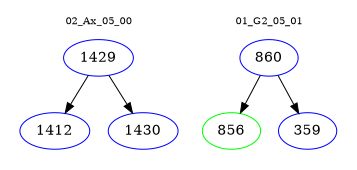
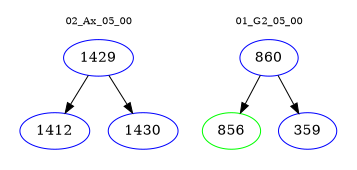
(270, 22) -> (270, 22)
